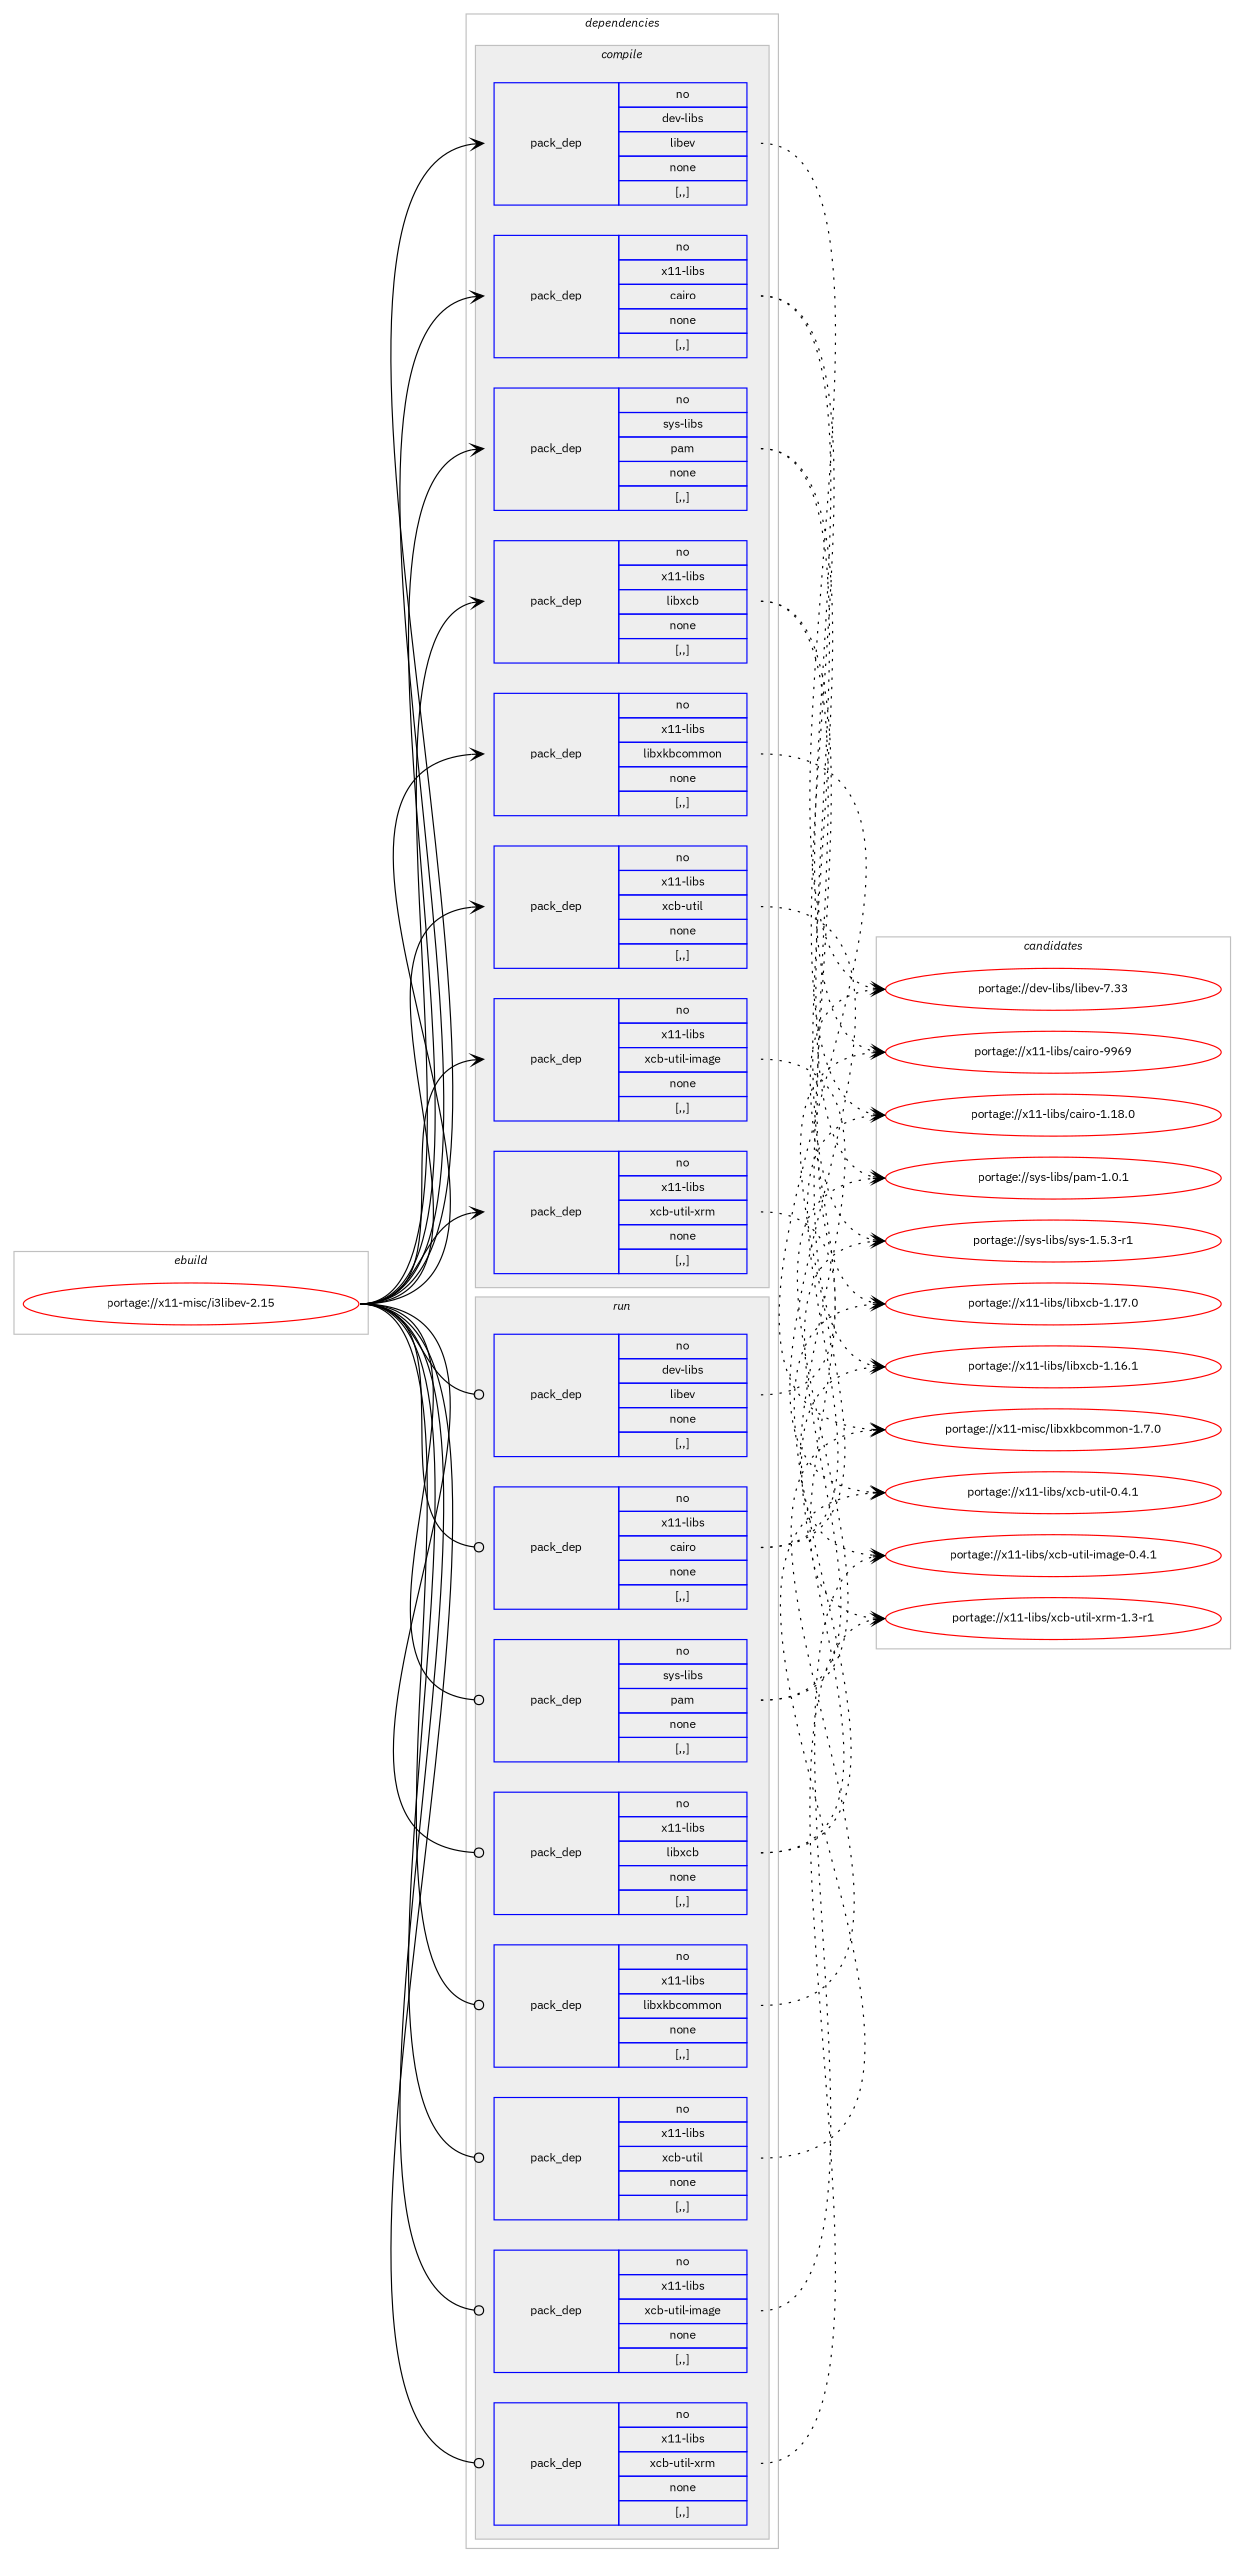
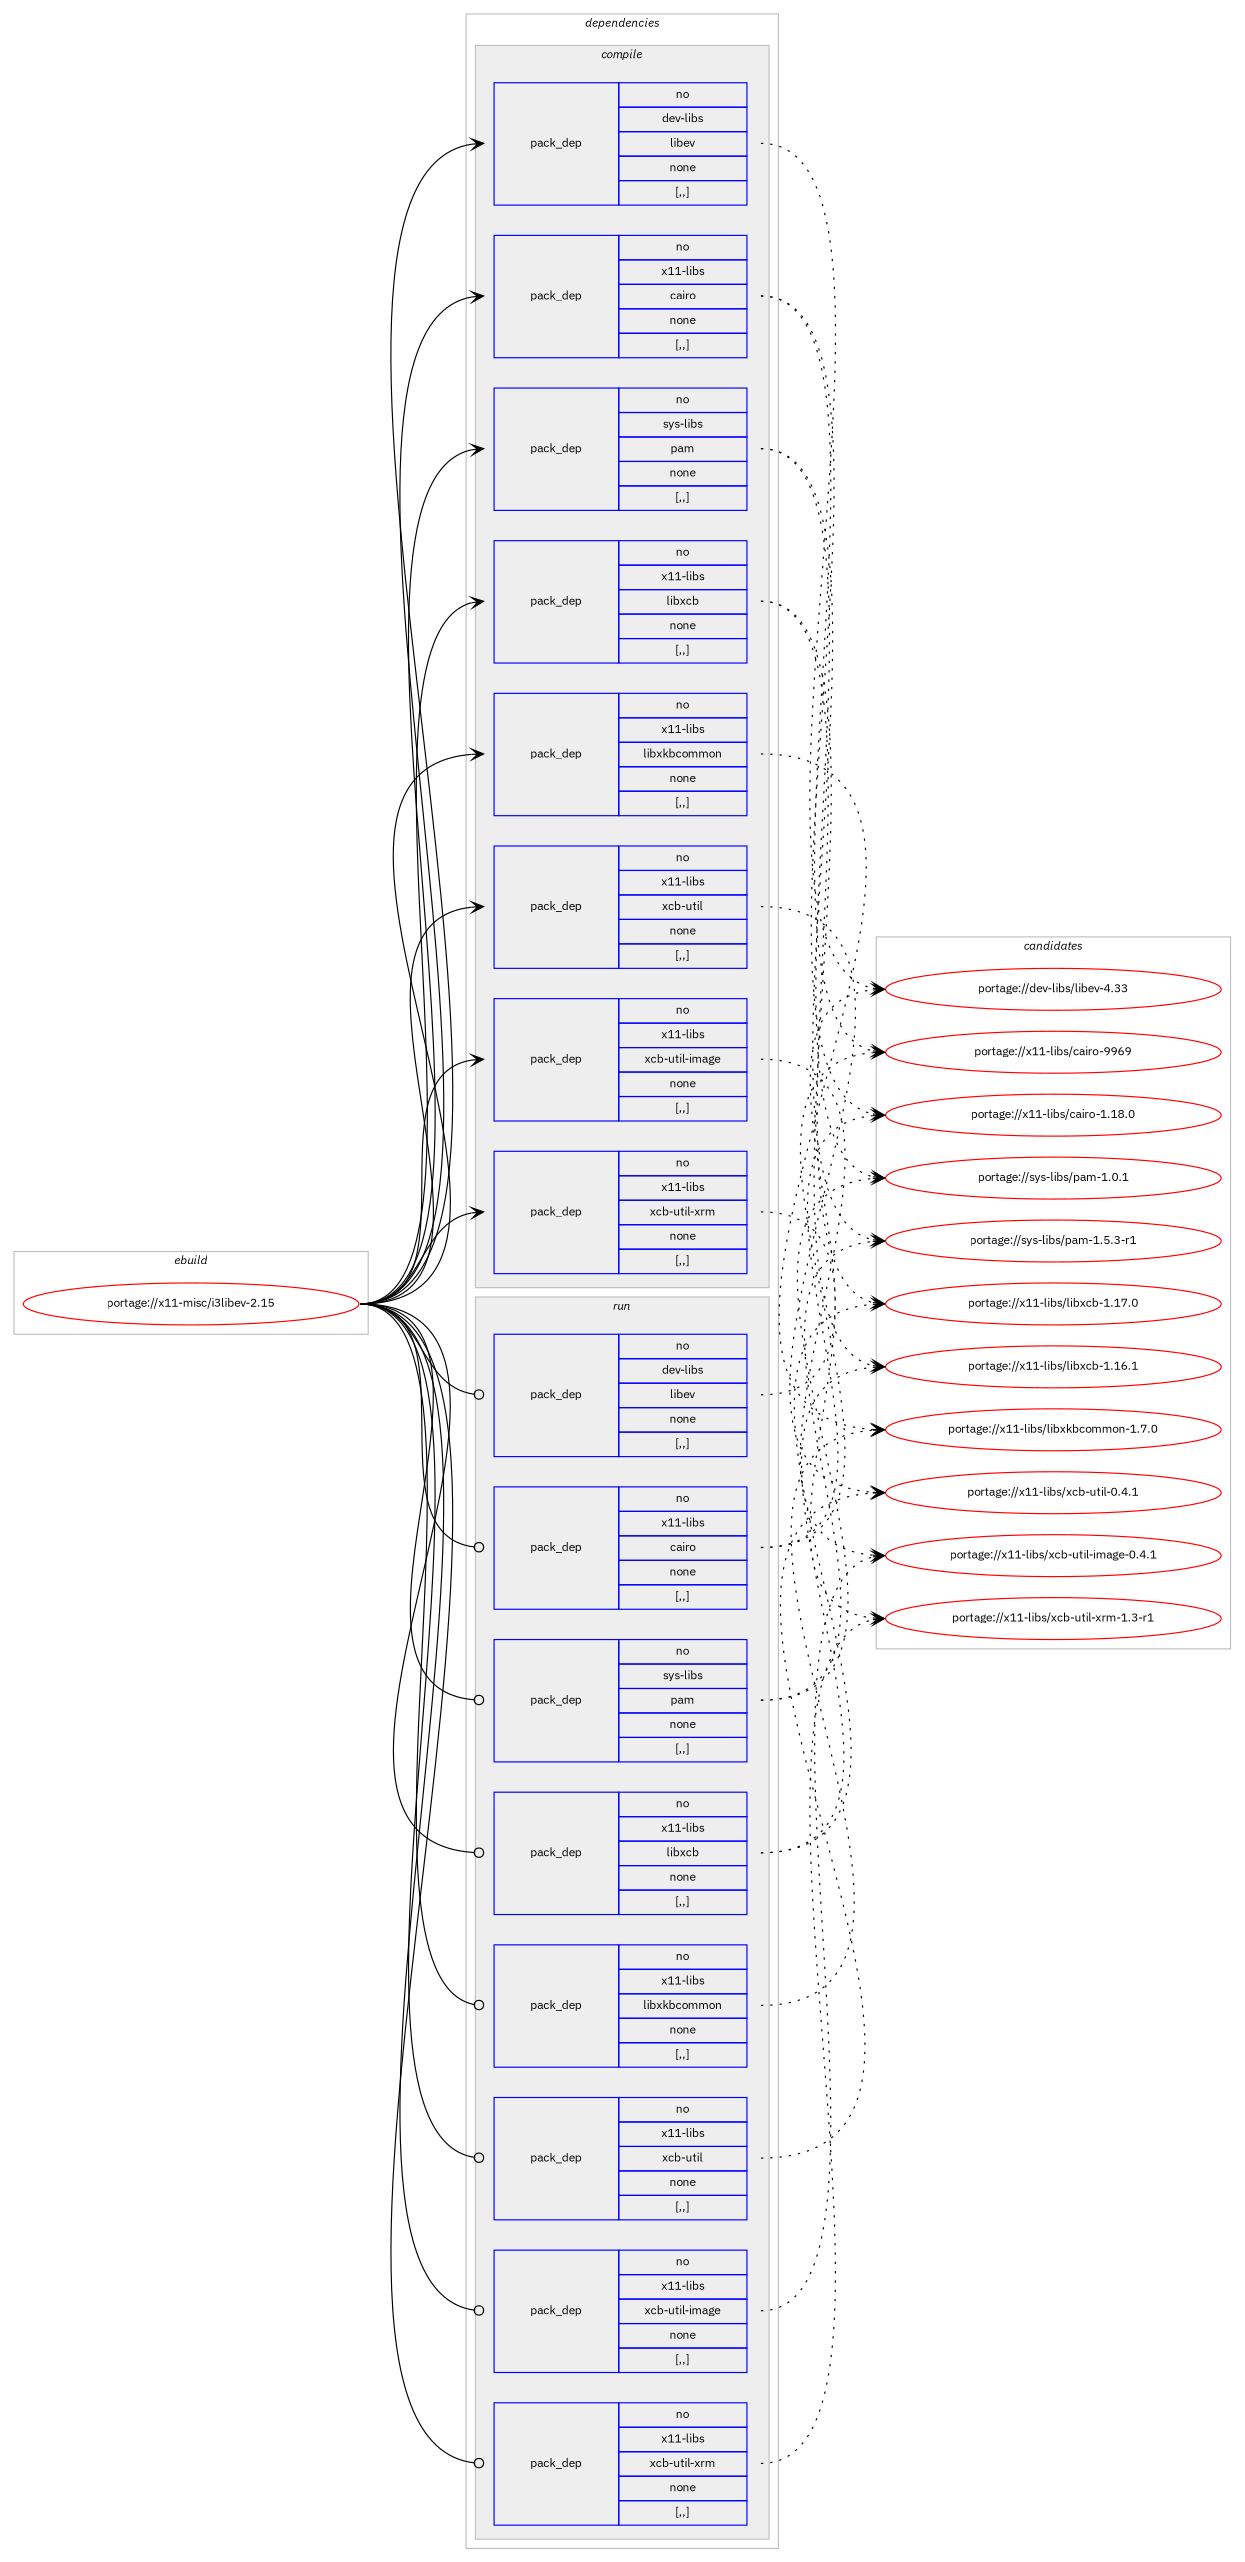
(1053, 989) -> (1053, 989)
(1053, 1241) -> (1053, 1241)
(1053, 1430) -> (1053, 1430)
